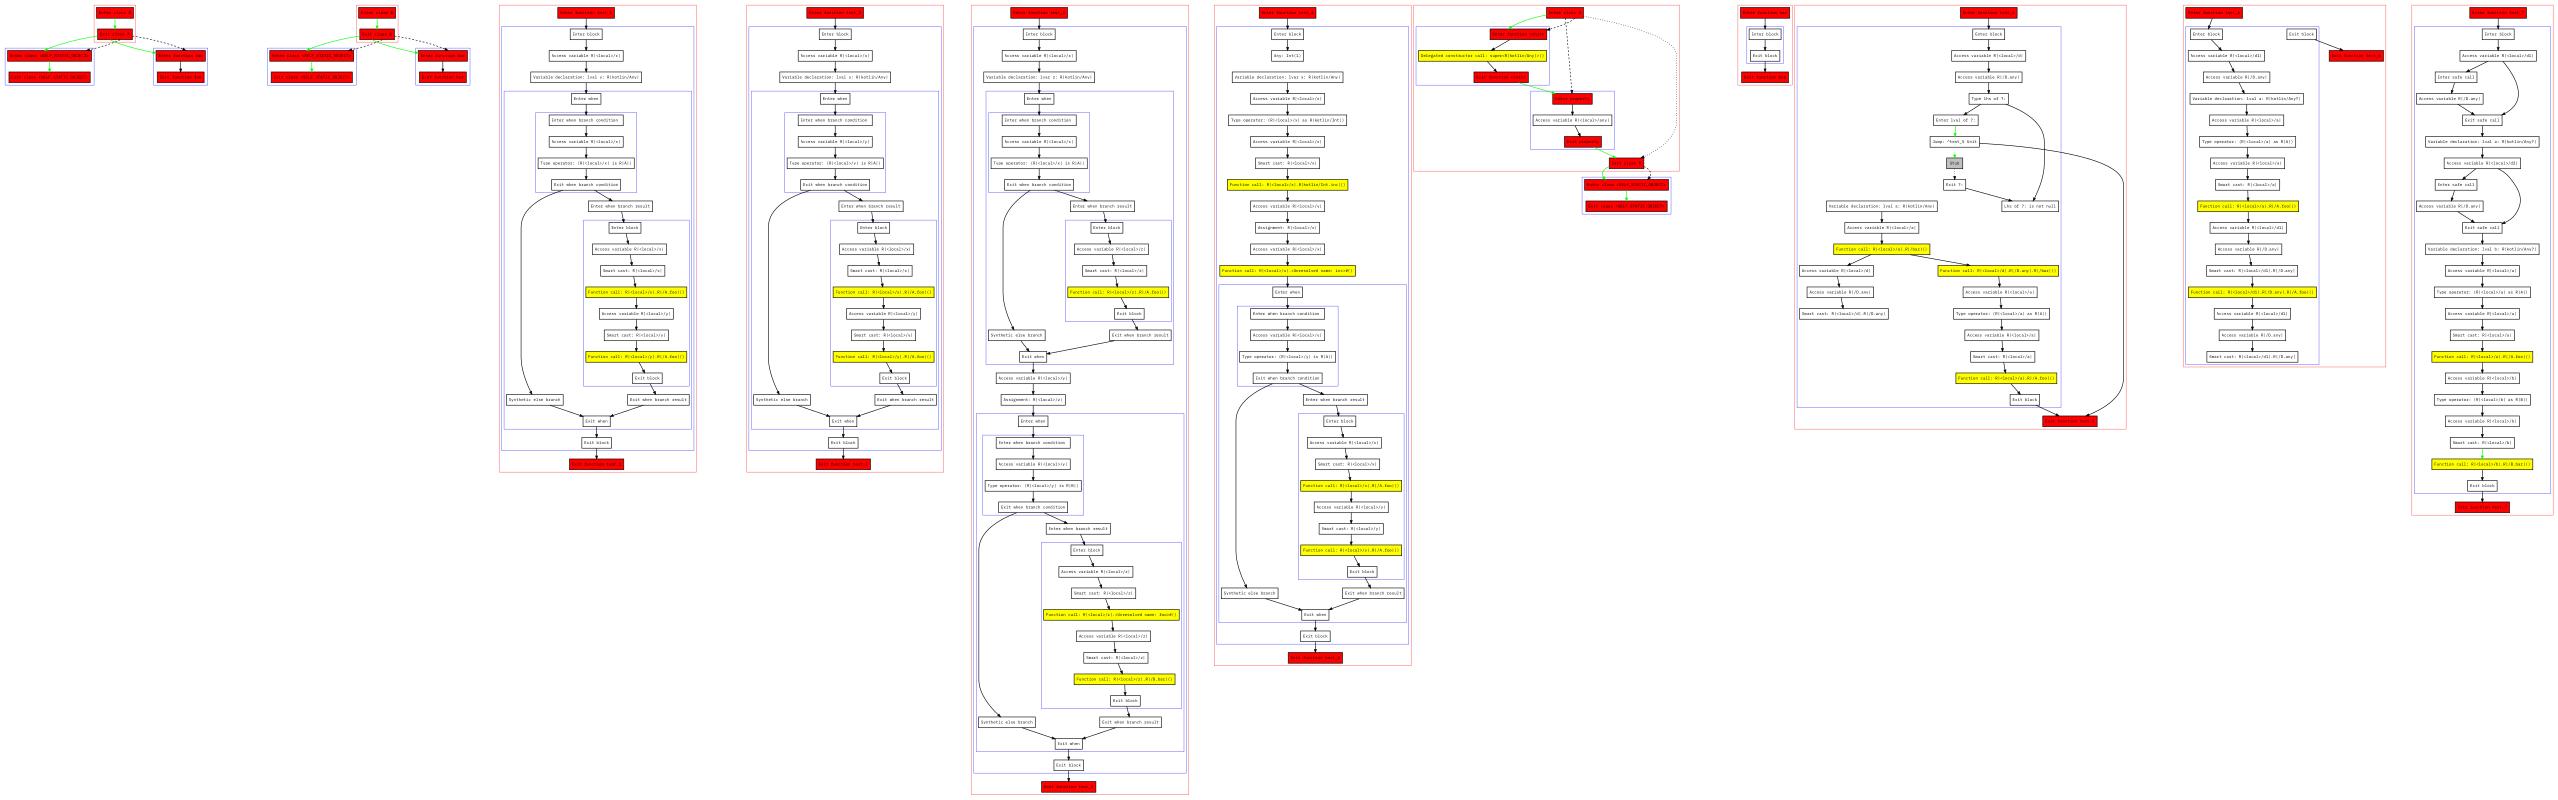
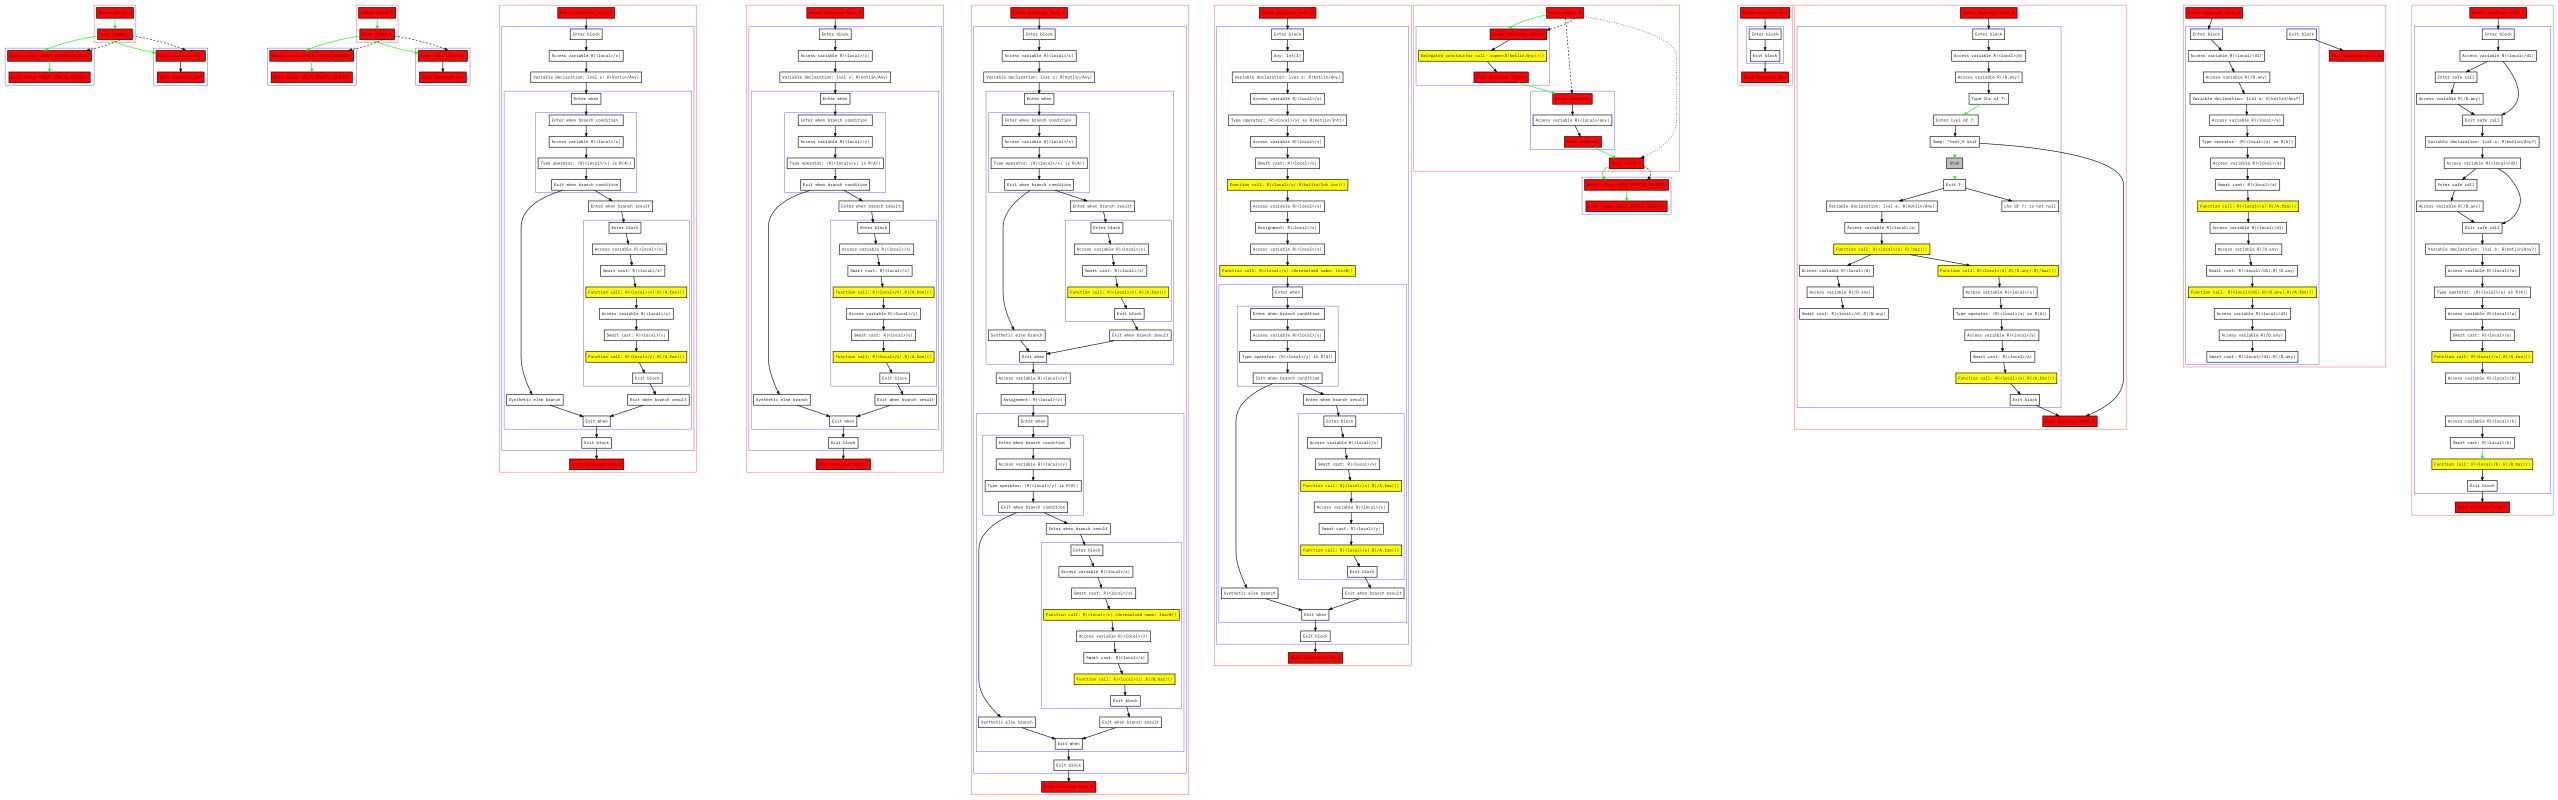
none -> (1288, 65)
(1974, 109) -> (1974, 109)
(1955, 130) -> (1955, 130)
(2044, 142) -> none
(1955, 173) -> (1955, 173)
none -> (1923, 194)
(2482, 400) -> none
